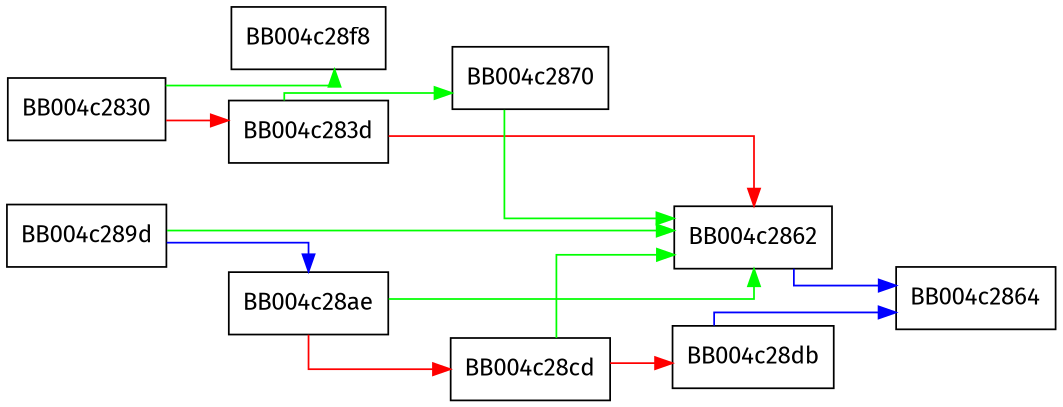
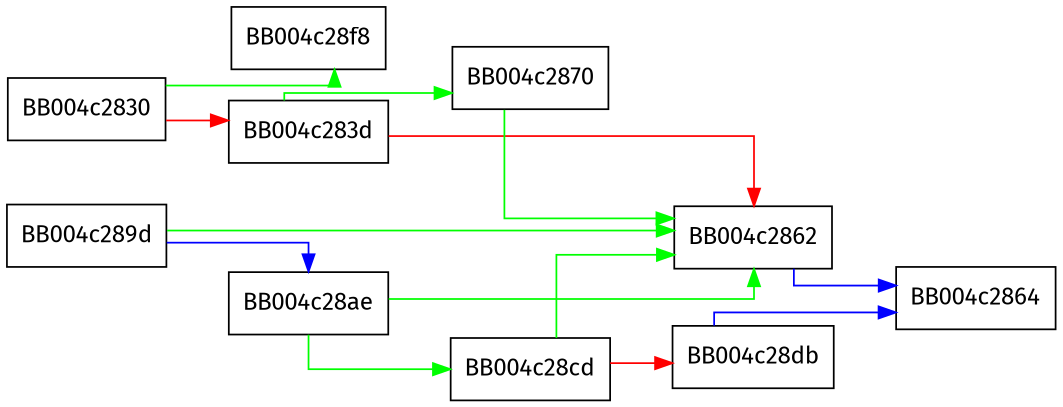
(354, 369) -> (354, 369)
